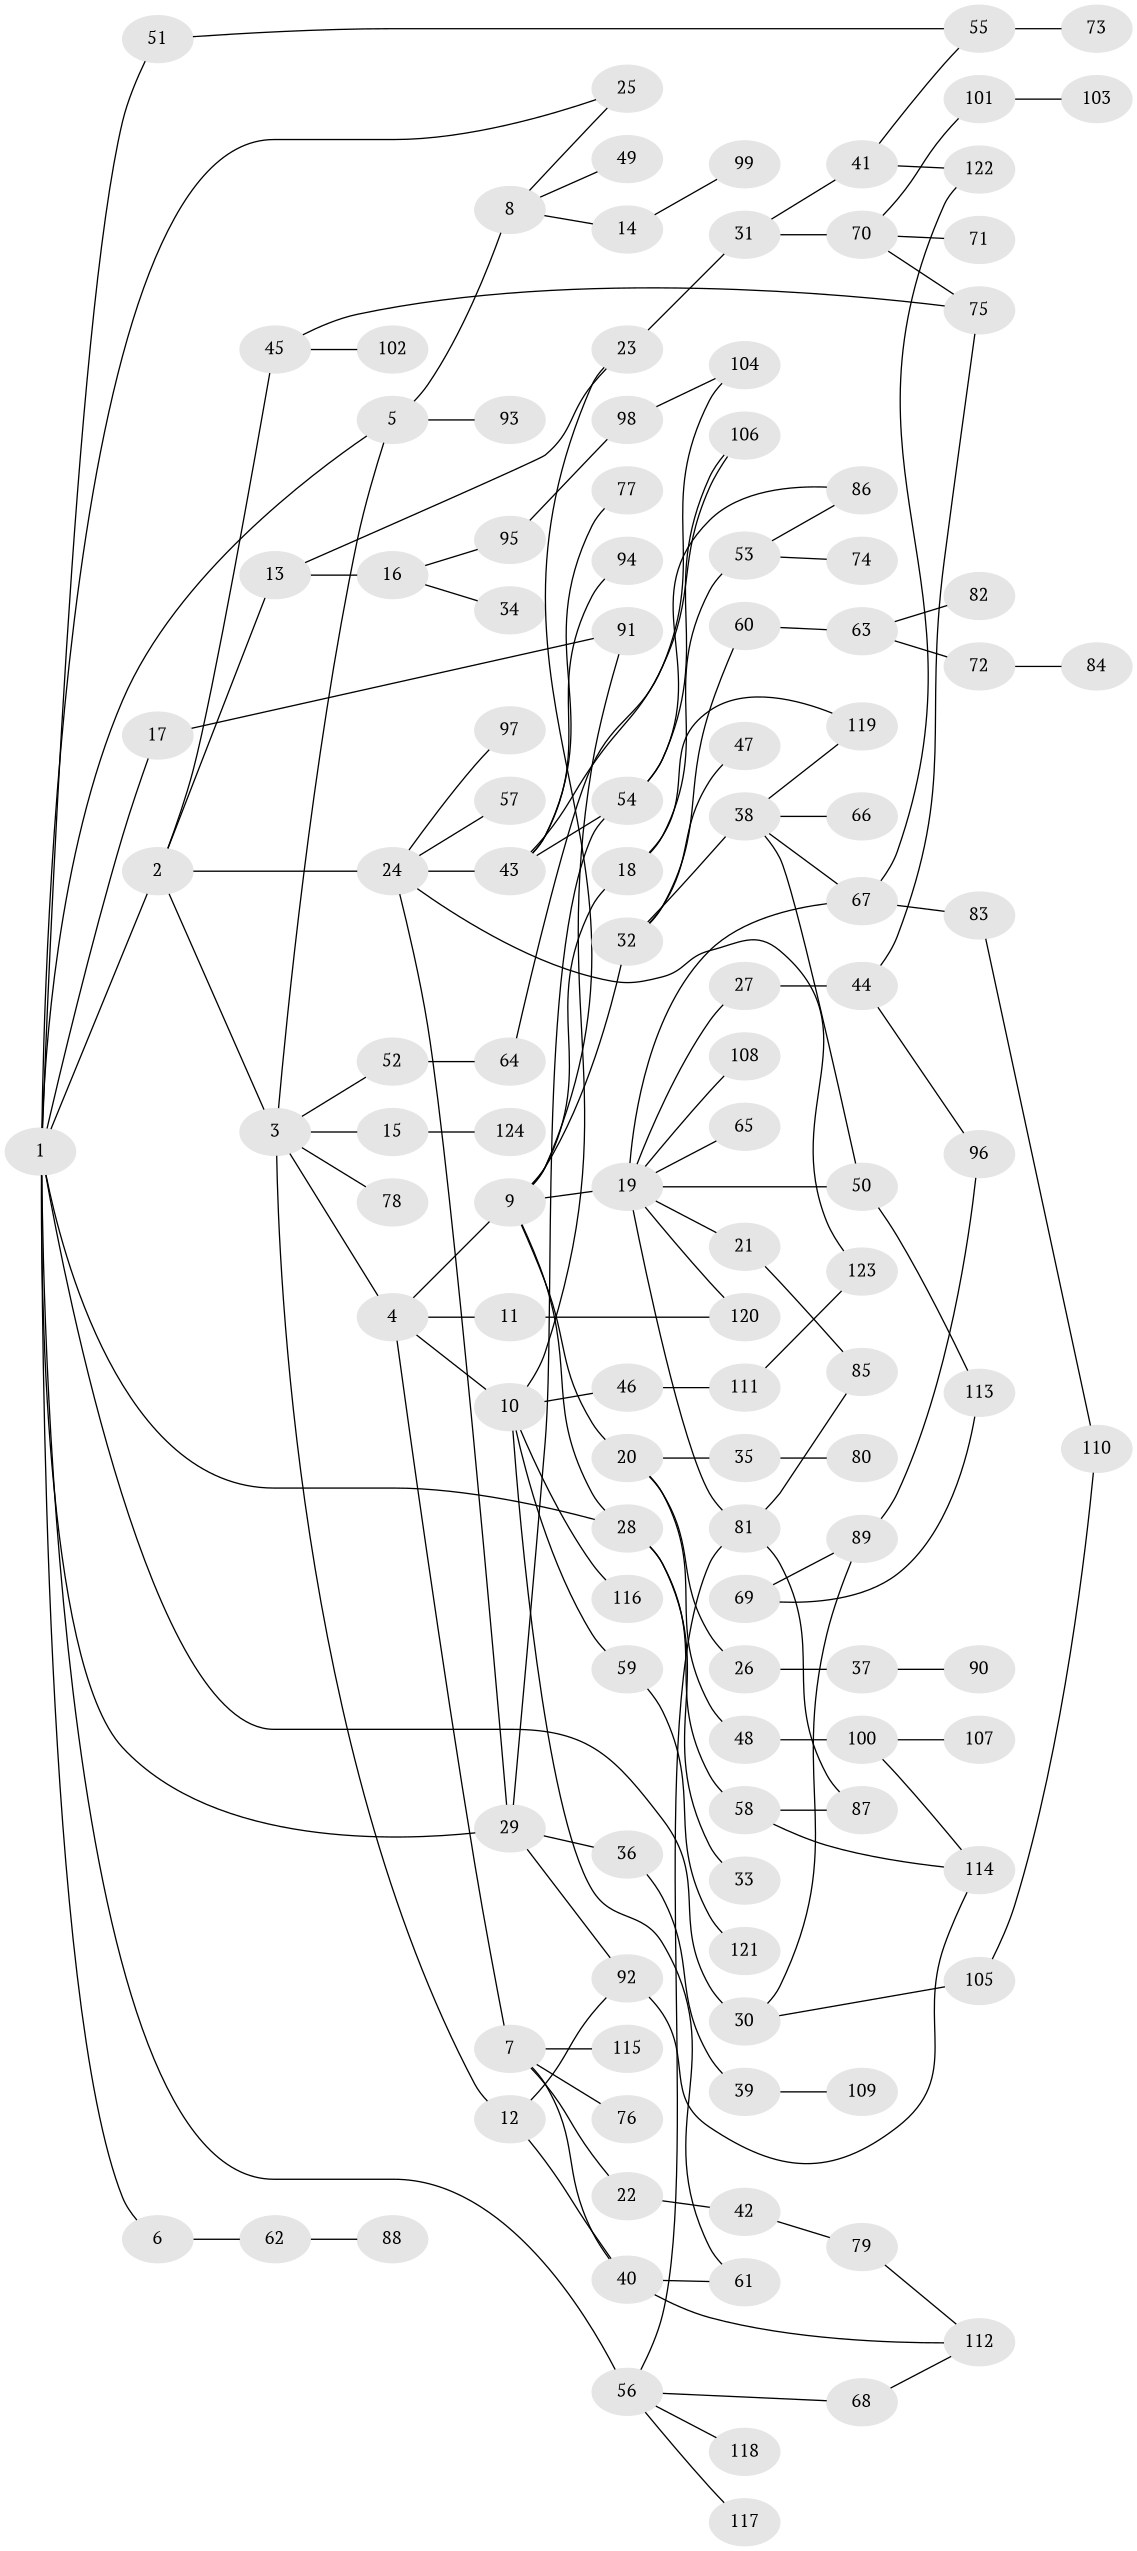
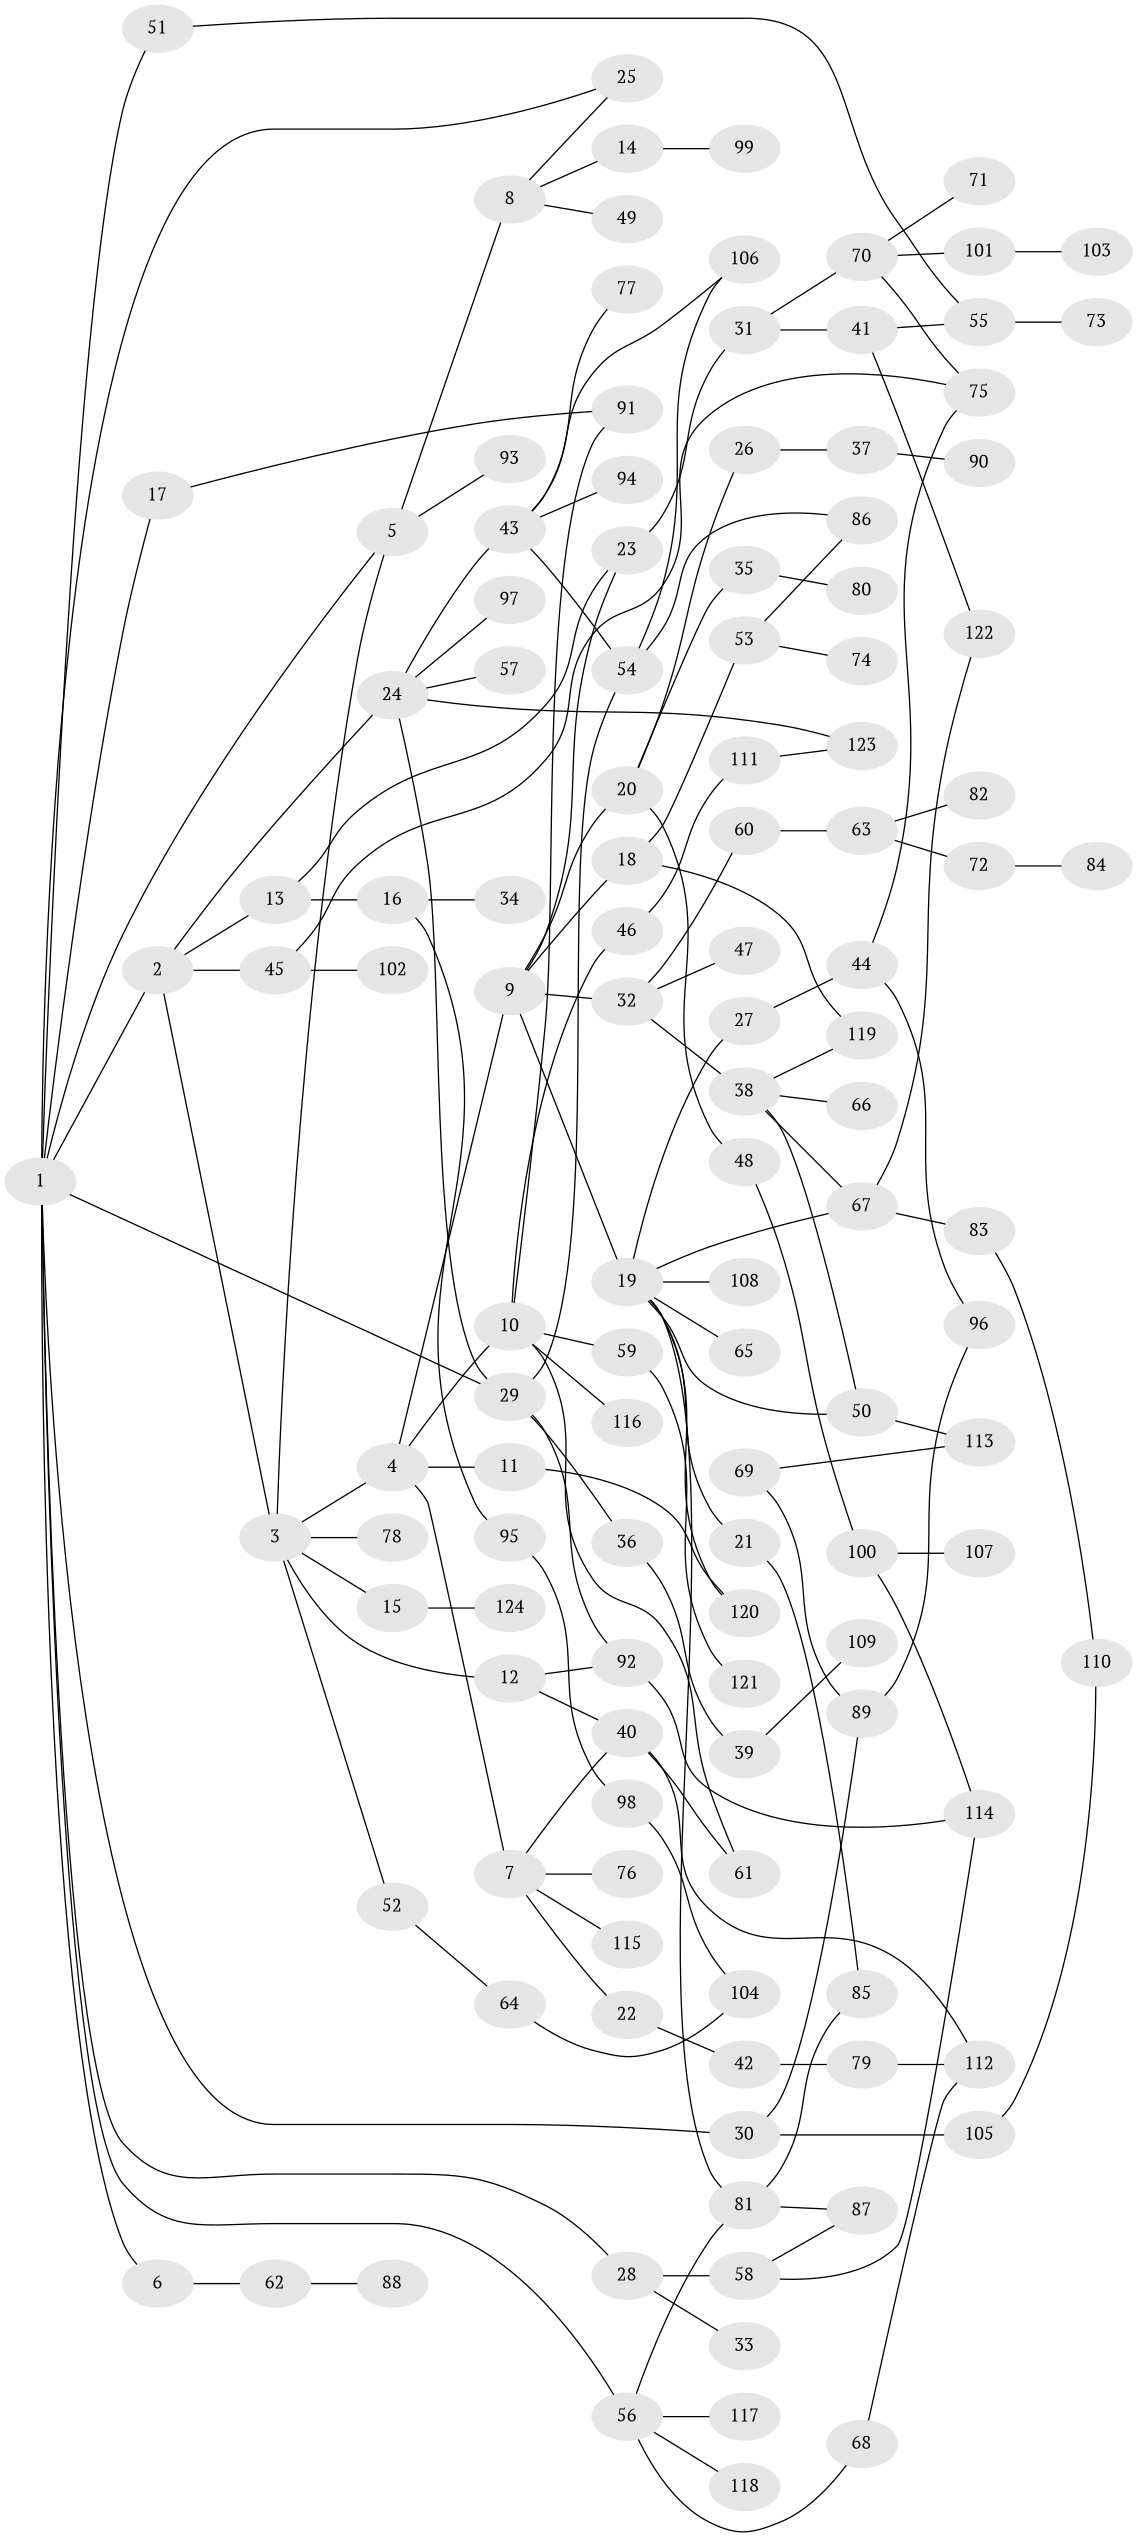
(562, 1377) -> none
